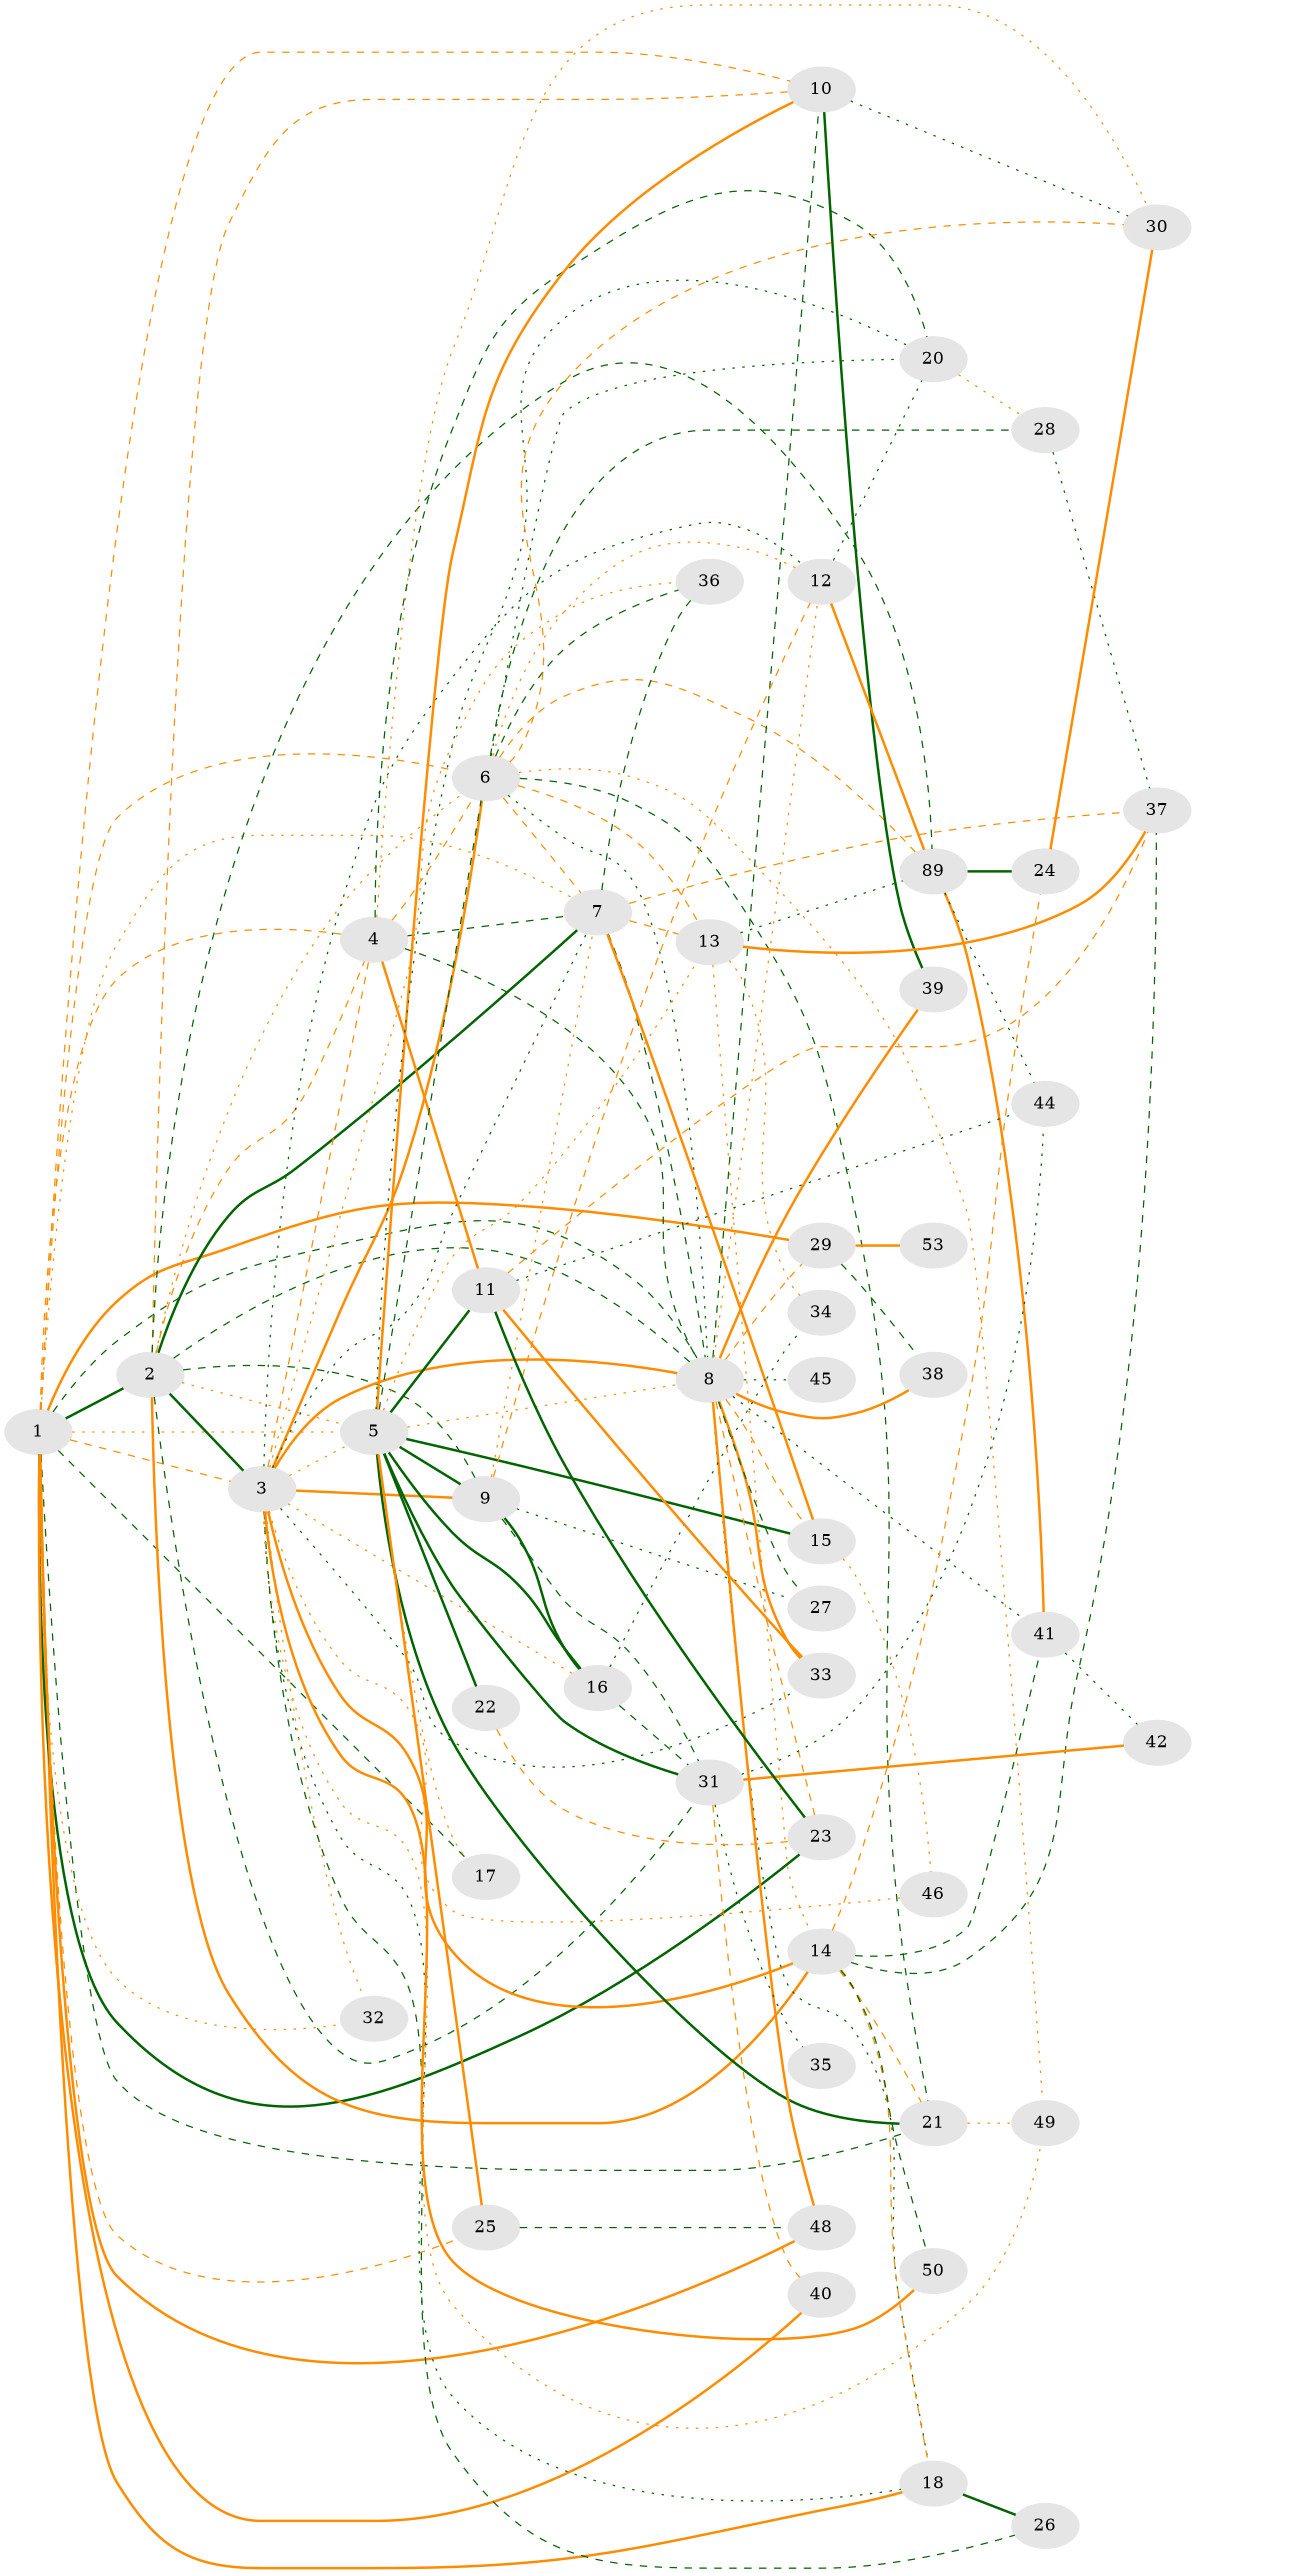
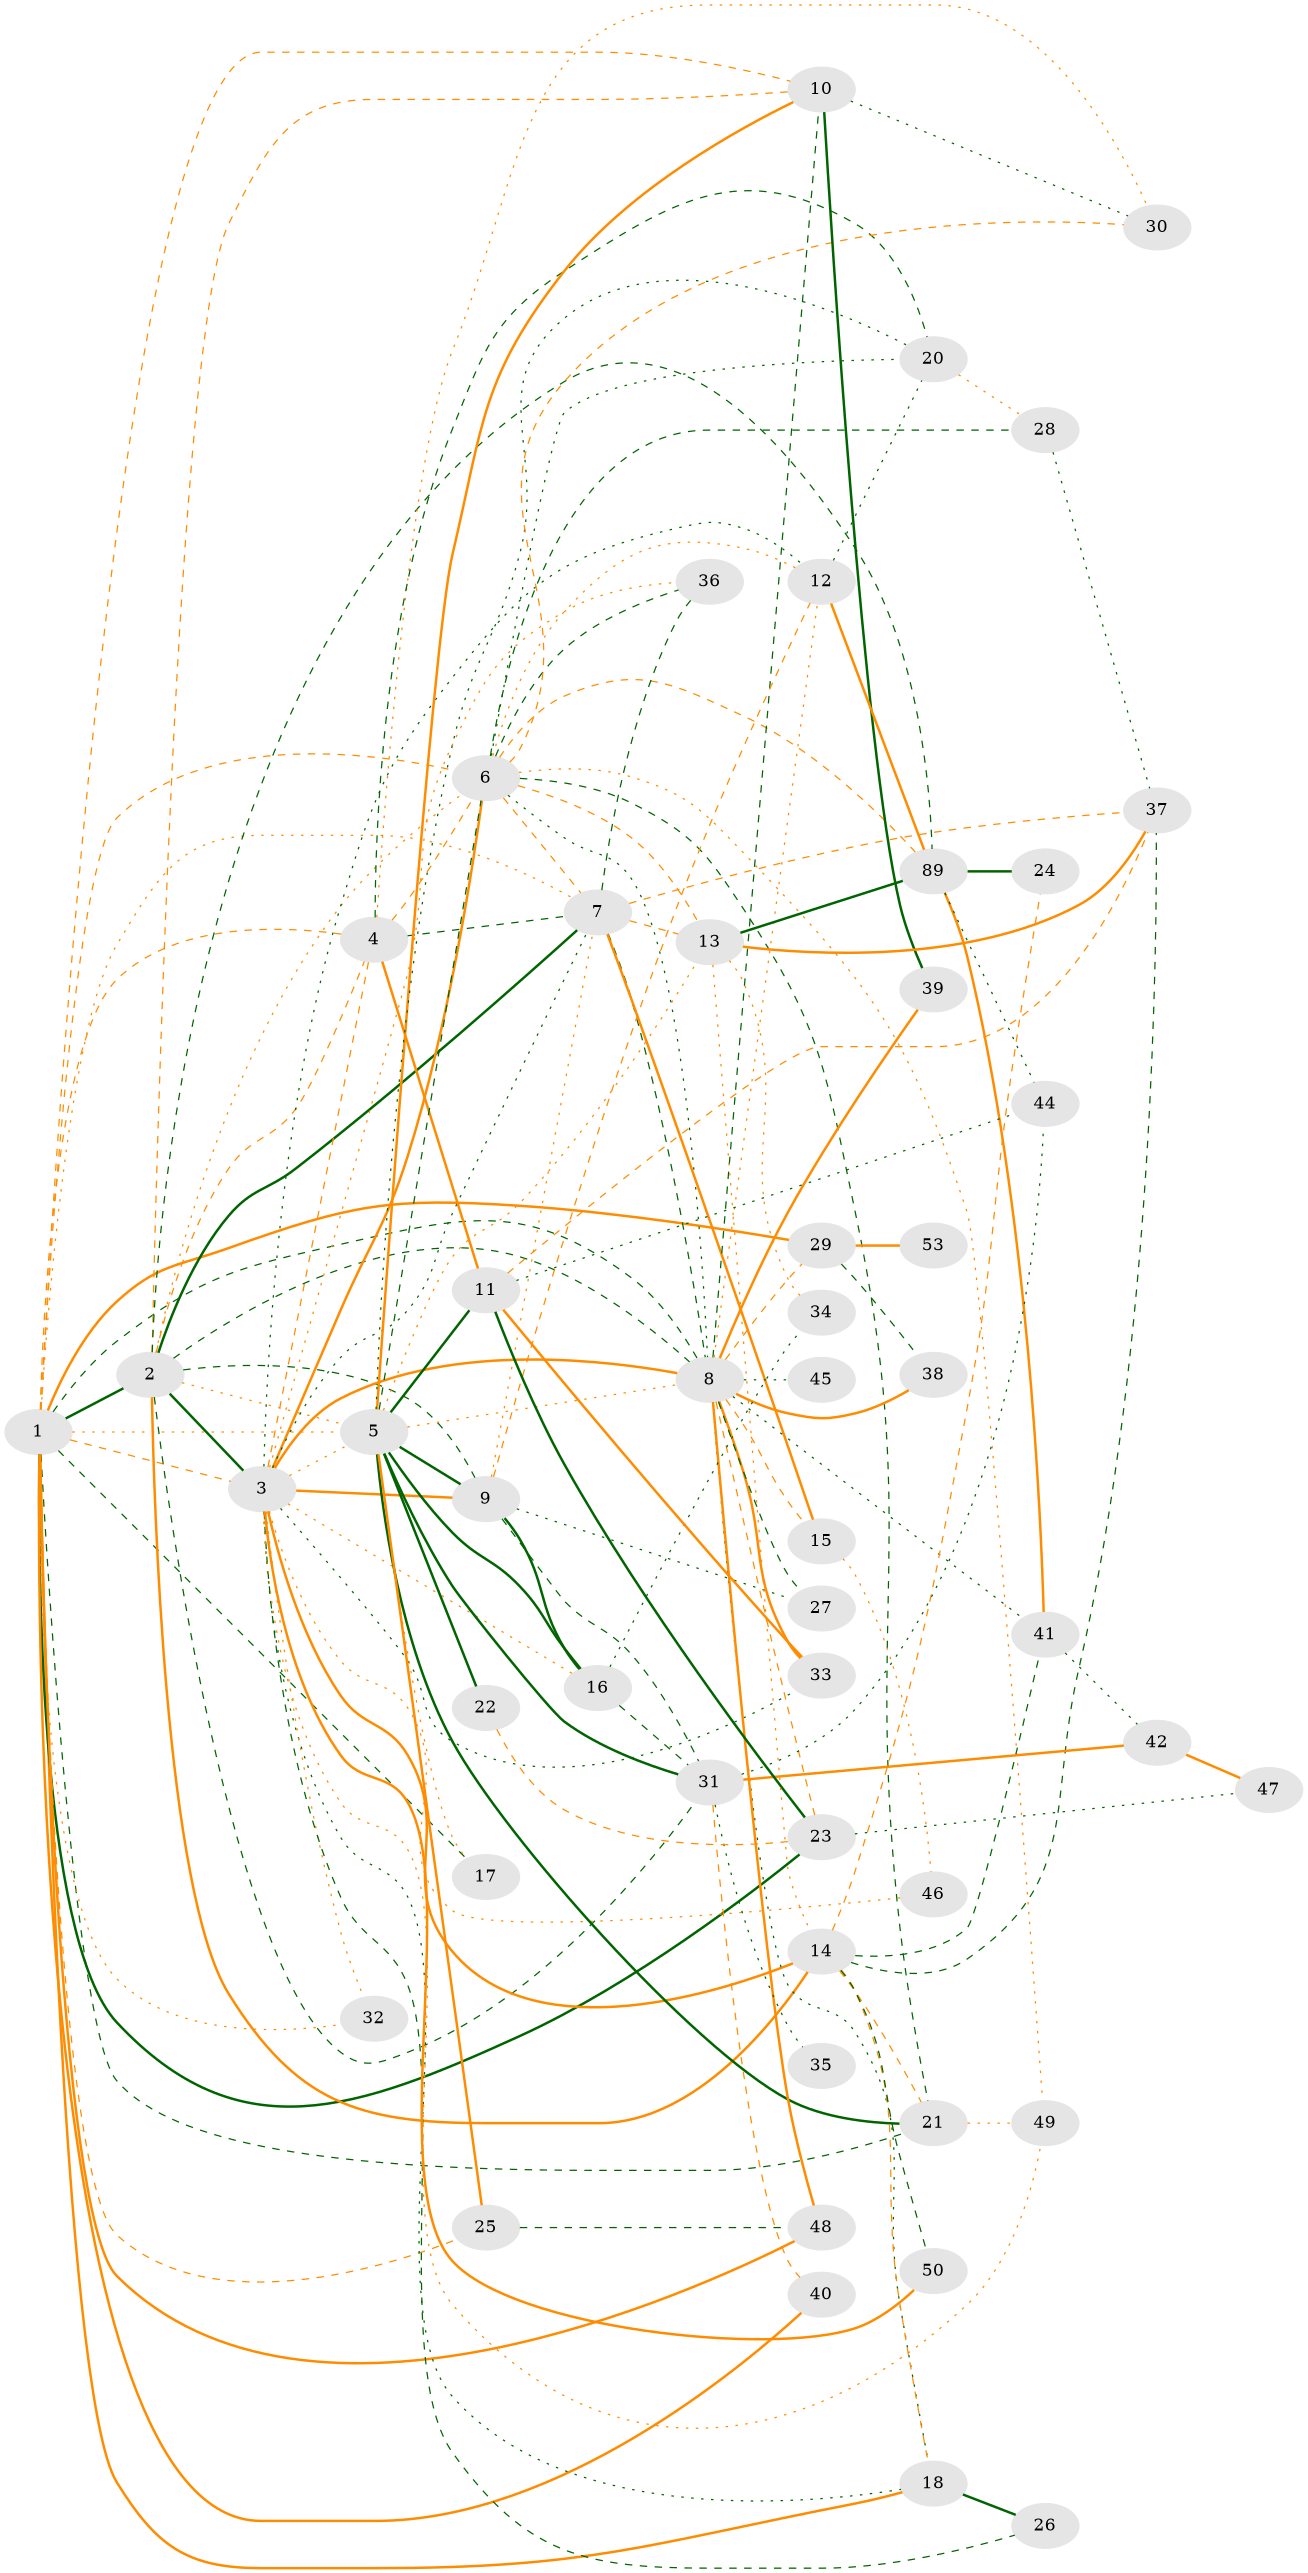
(1101, 550) -> none
(822, 907) -> (822, 907)
(633, 1096) -> none
(599, 1485) -> none
none -> (1269, 1790)
